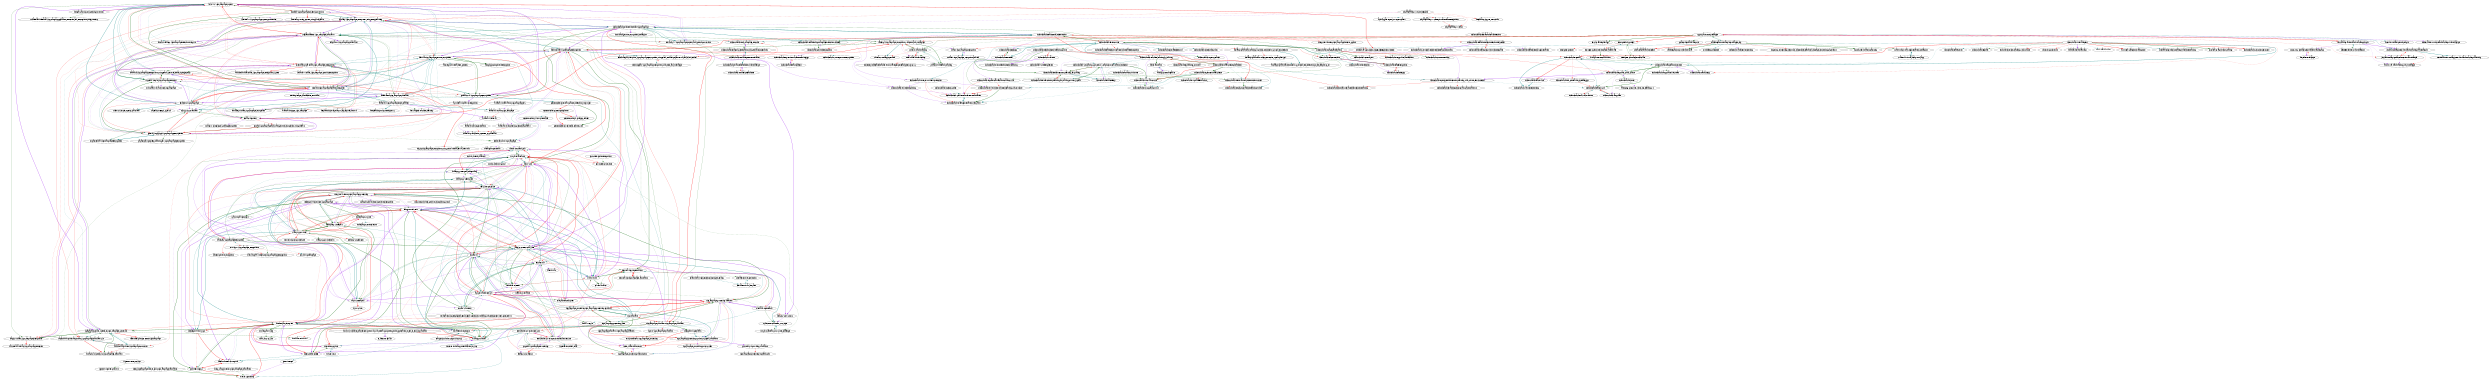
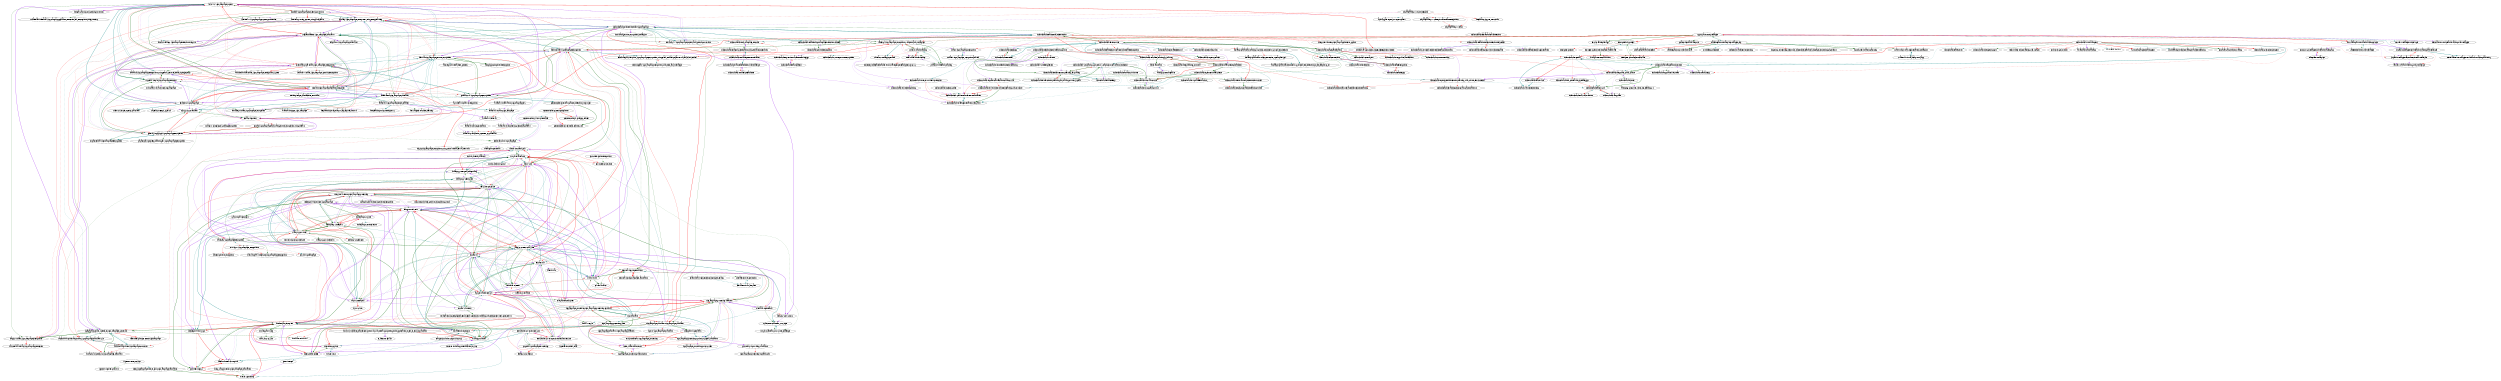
(1981, 50) -> (1985, 50)
